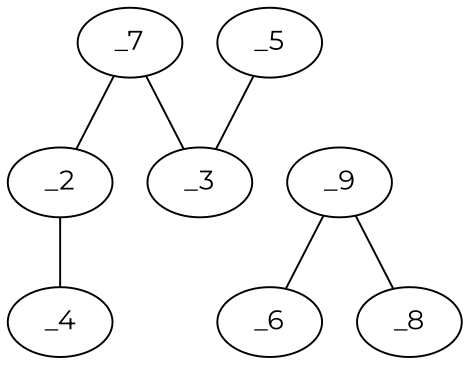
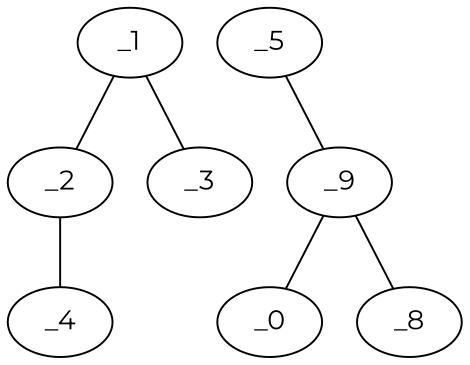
(130, 43) -> (130, 43)
(235, 113) -> (305, 113)
(270, 322) -> (270, 322)
